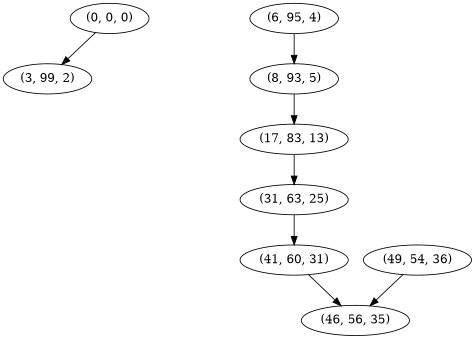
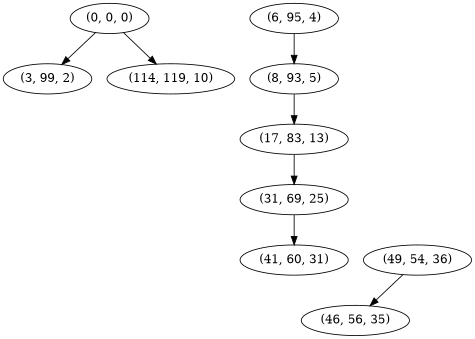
none -> (171, 79)
(294, 200) -> (294, 200)
(322, 287) -> none
